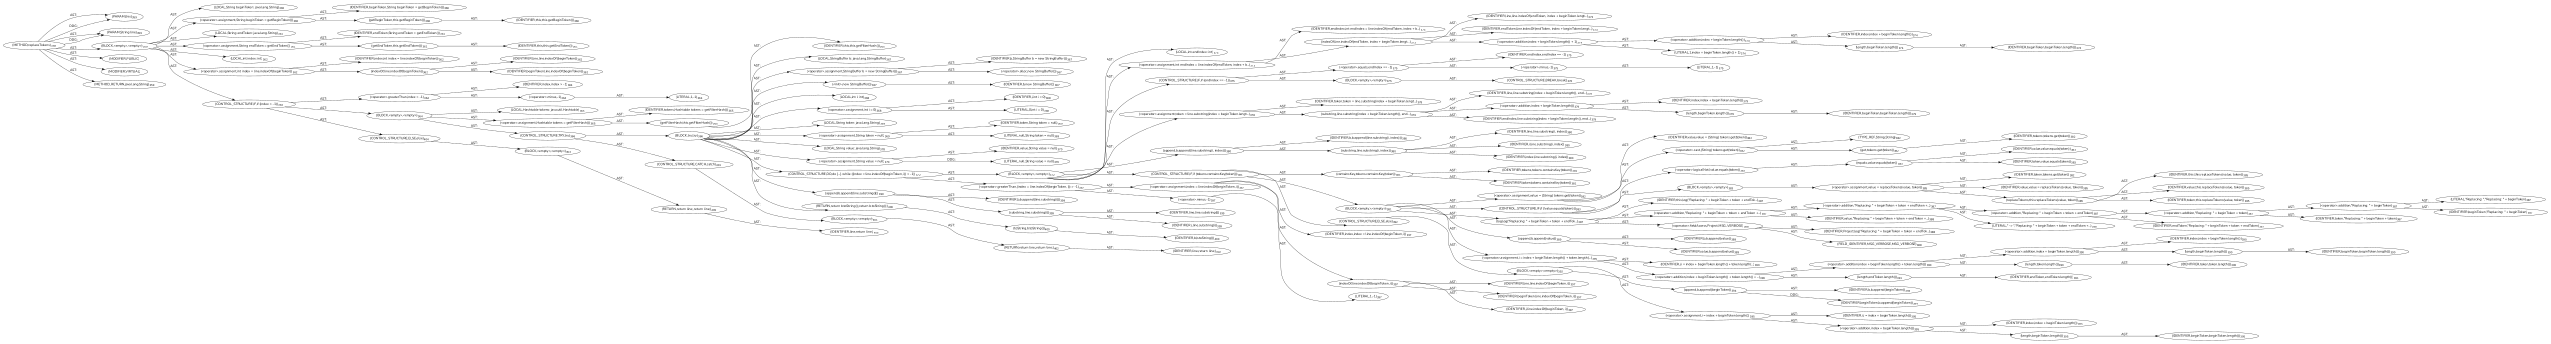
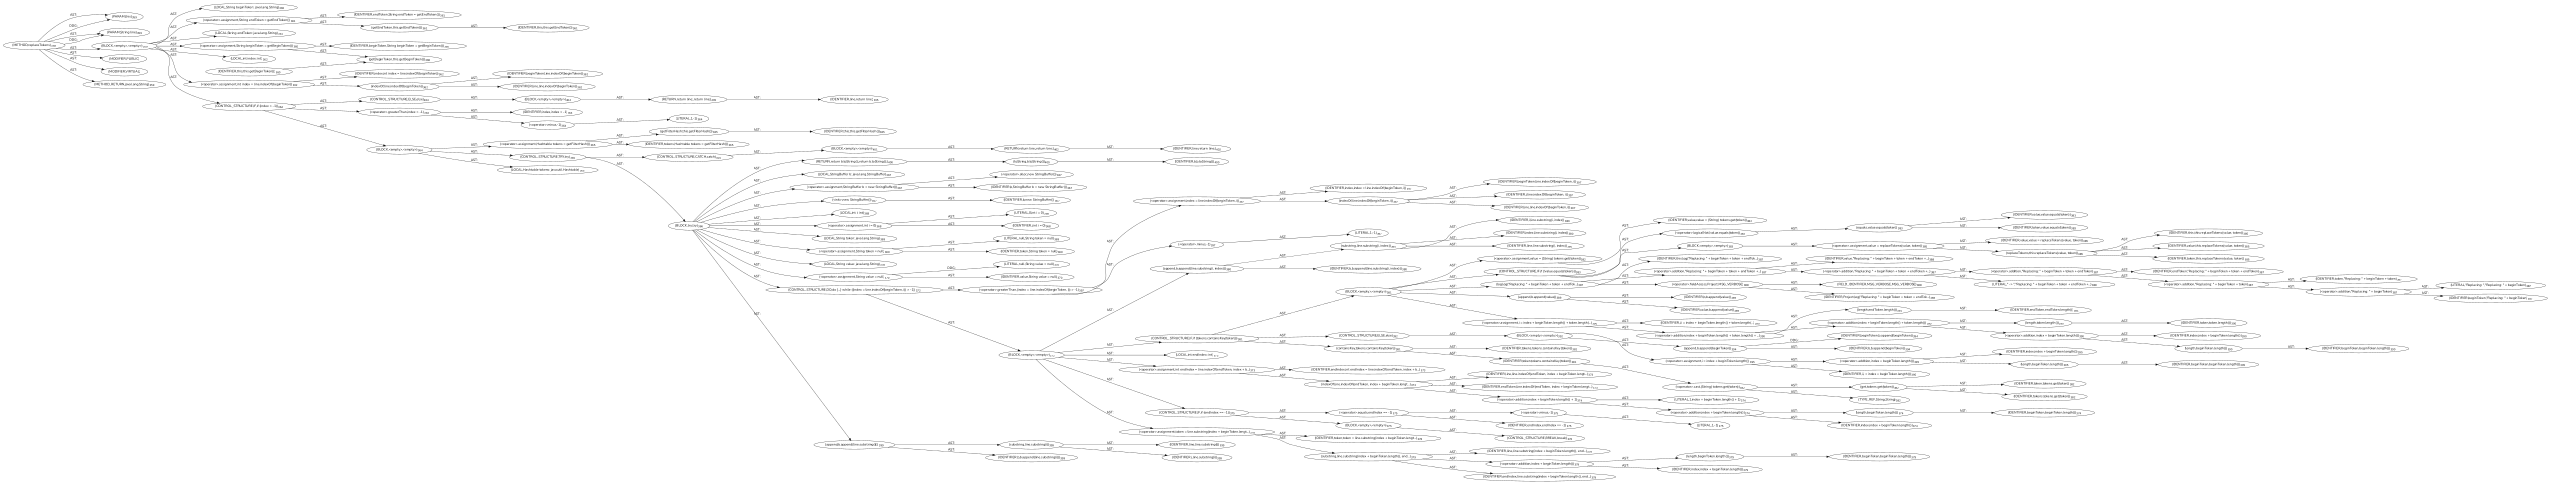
(472, 20) -> (323, 66)
(1624, 175) -> (1635, 372)
(1965, 181) -> (1954, 386)
